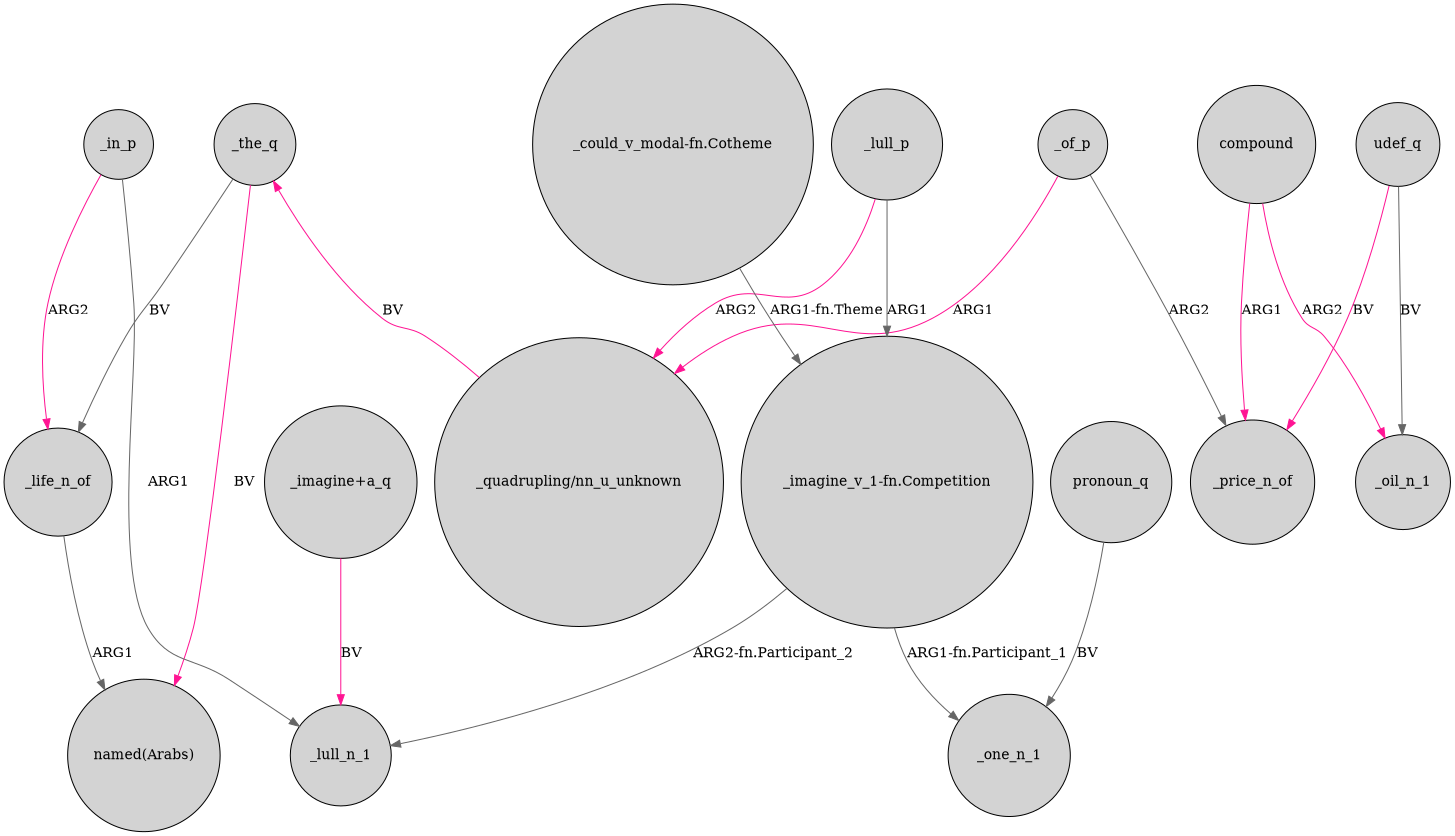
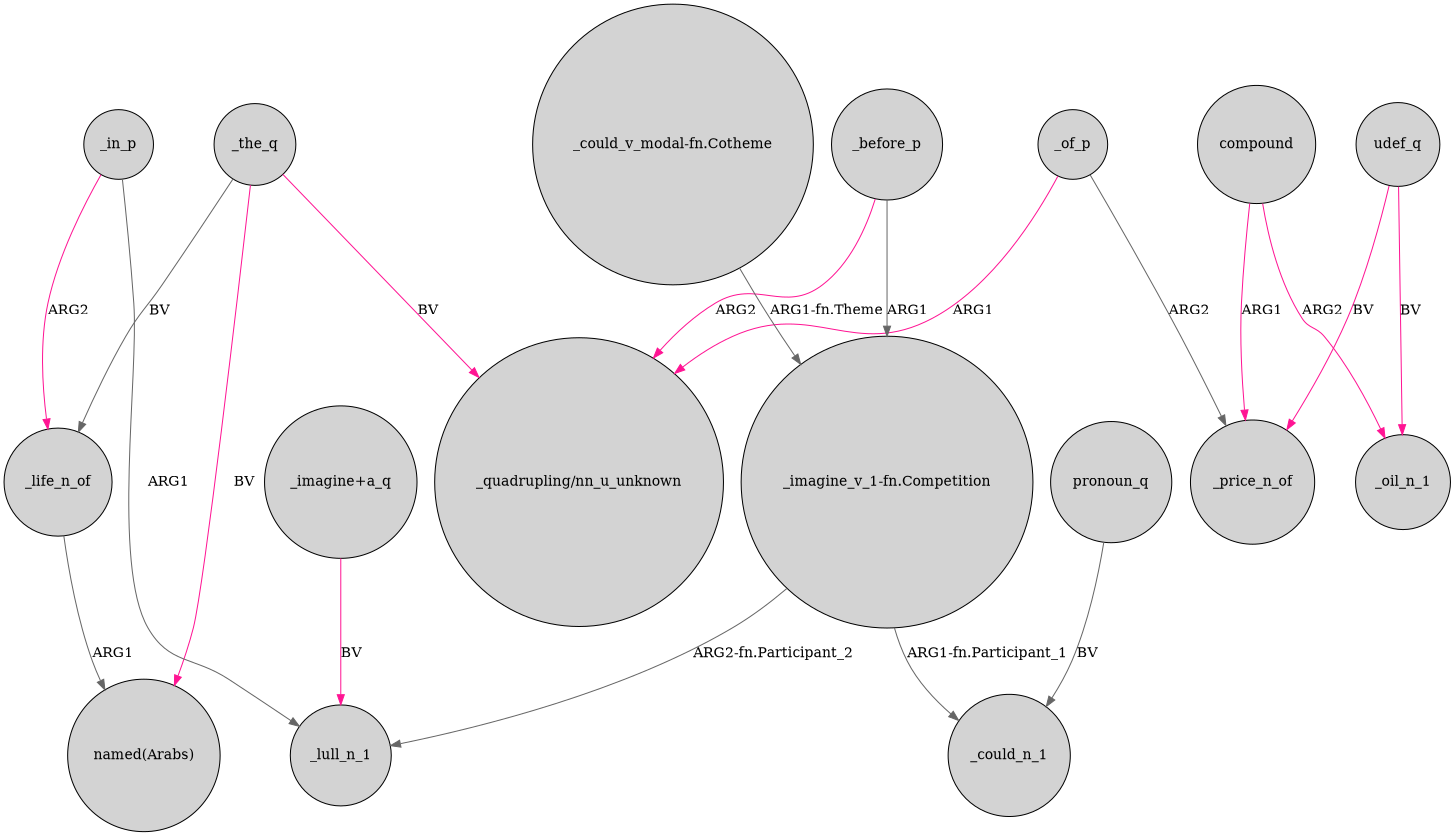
(887, 144) -> (887, 144)
(363, 302) -> (377, 272)
(1400, 305) -> (1400, 305)
(1009, 755) -> (1009, 755)
